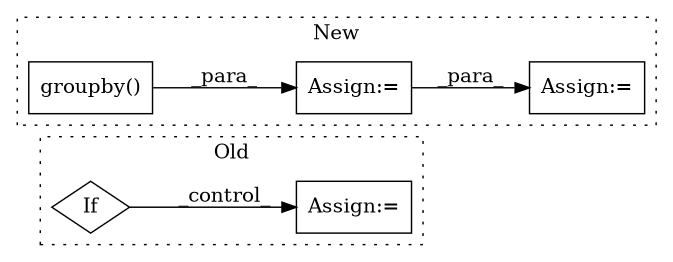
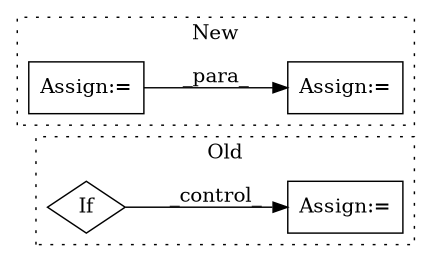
(91, 88) -> none
